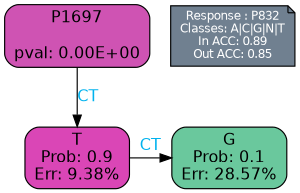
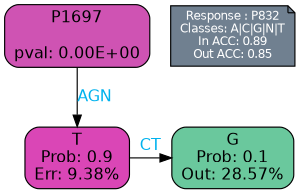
(88, 97) -> (95, 97)
(229, 158) -> (233, 158)
